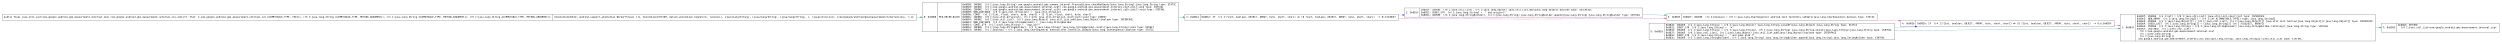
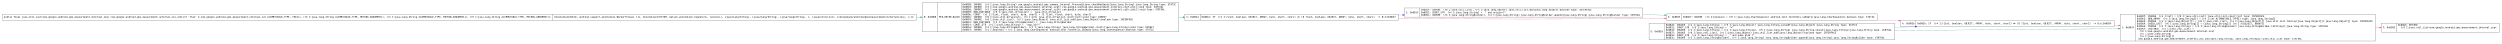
(2377, 28) -> (2377, 28)
